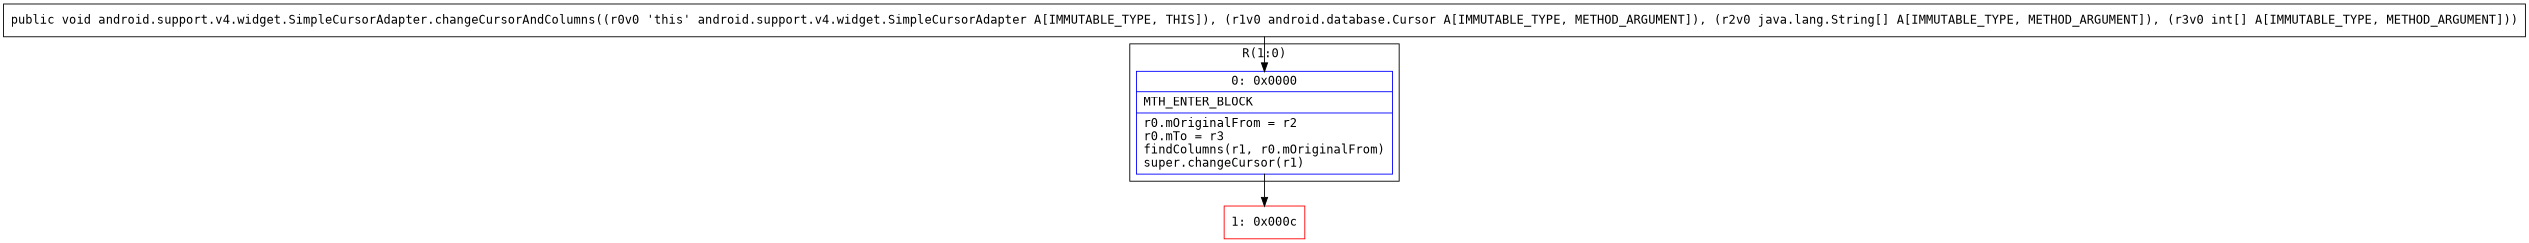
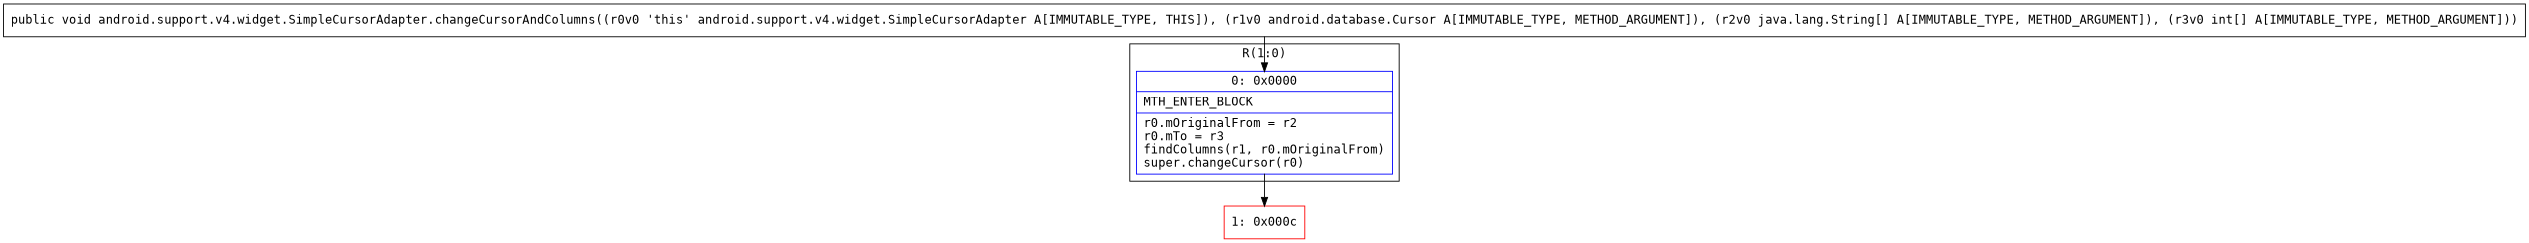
(1224, 163) -> (1224, 163)
